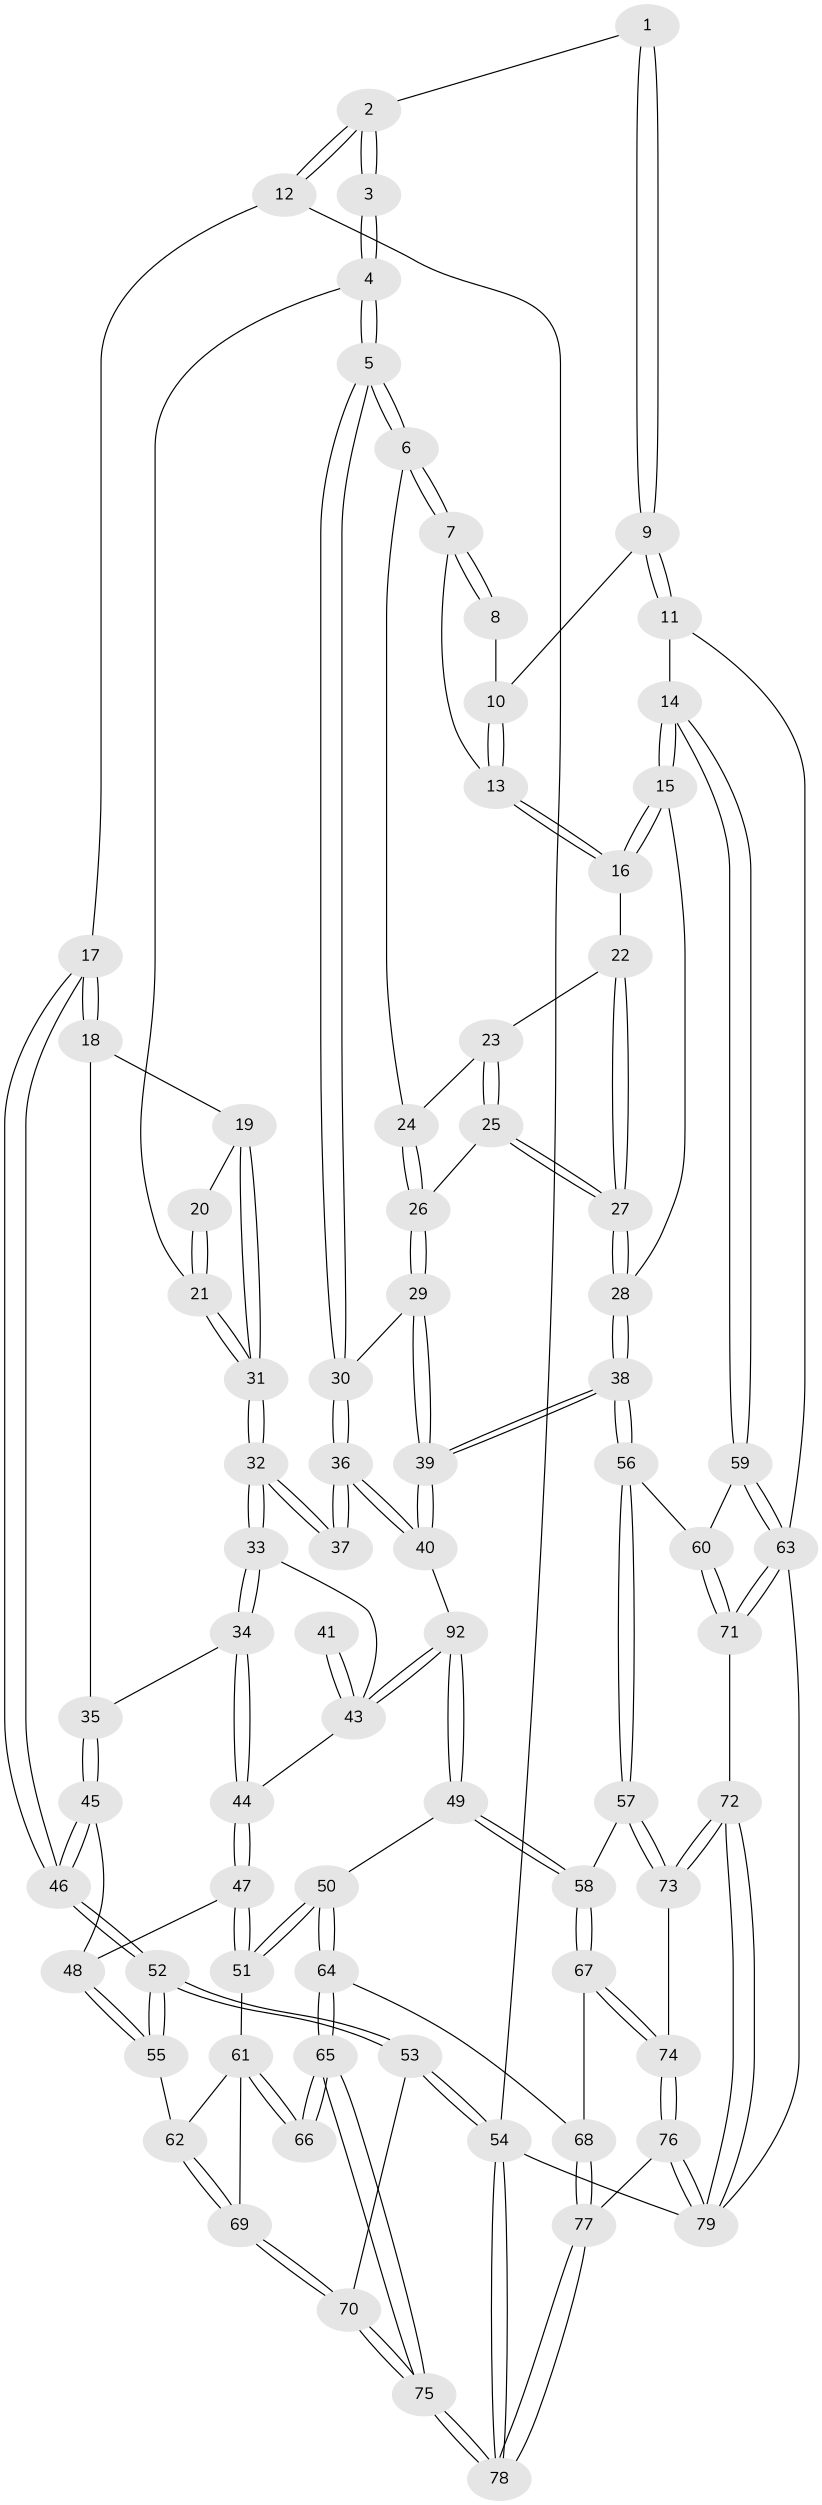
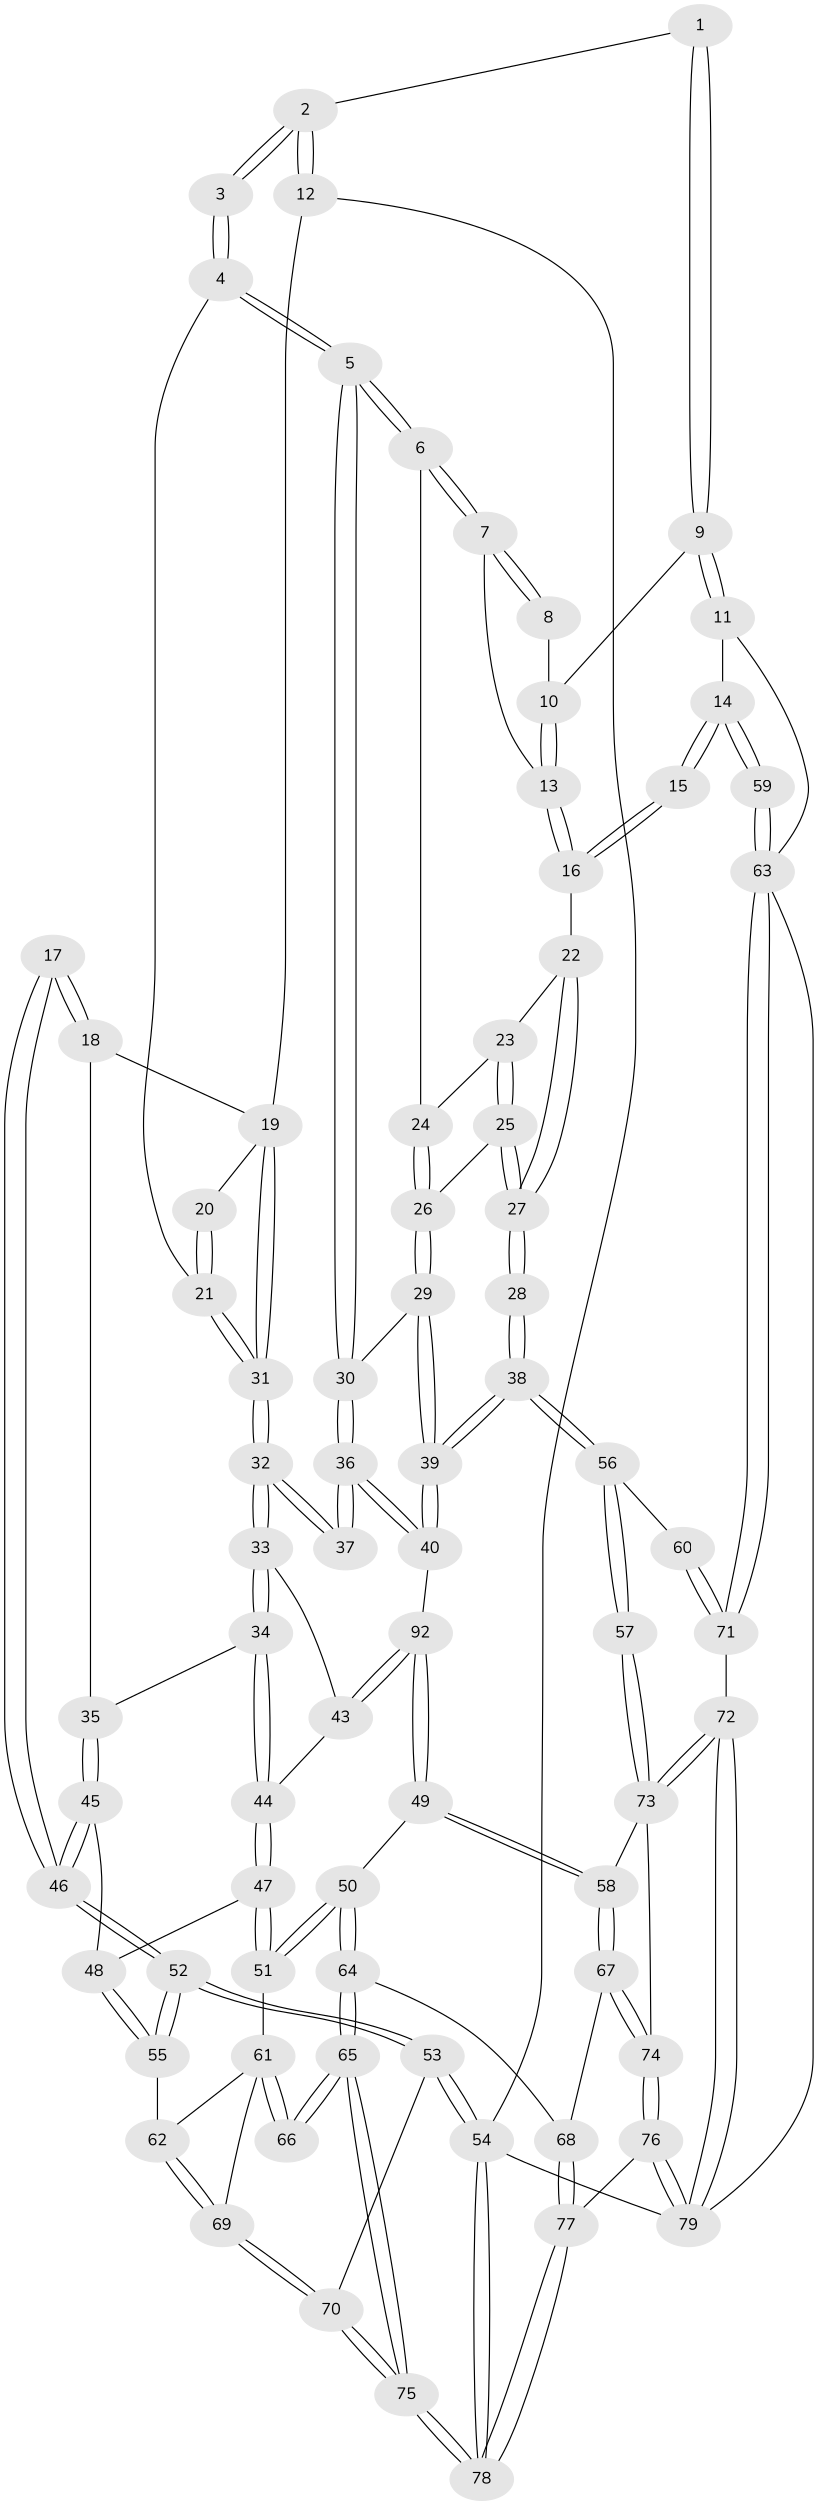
(101, 532) -> (286, 660)
(685, 1047) -> none
(721, 1506) -> none
(327, 1633) -> none
(605, 1845) -> (626, 1845)
